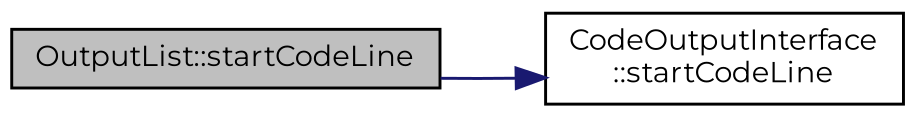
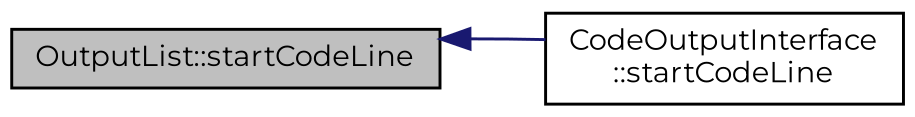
(478, 78) -> (508, 39)
